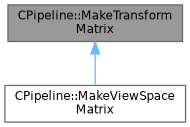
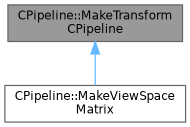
(95, 23) -> (95, 23)
